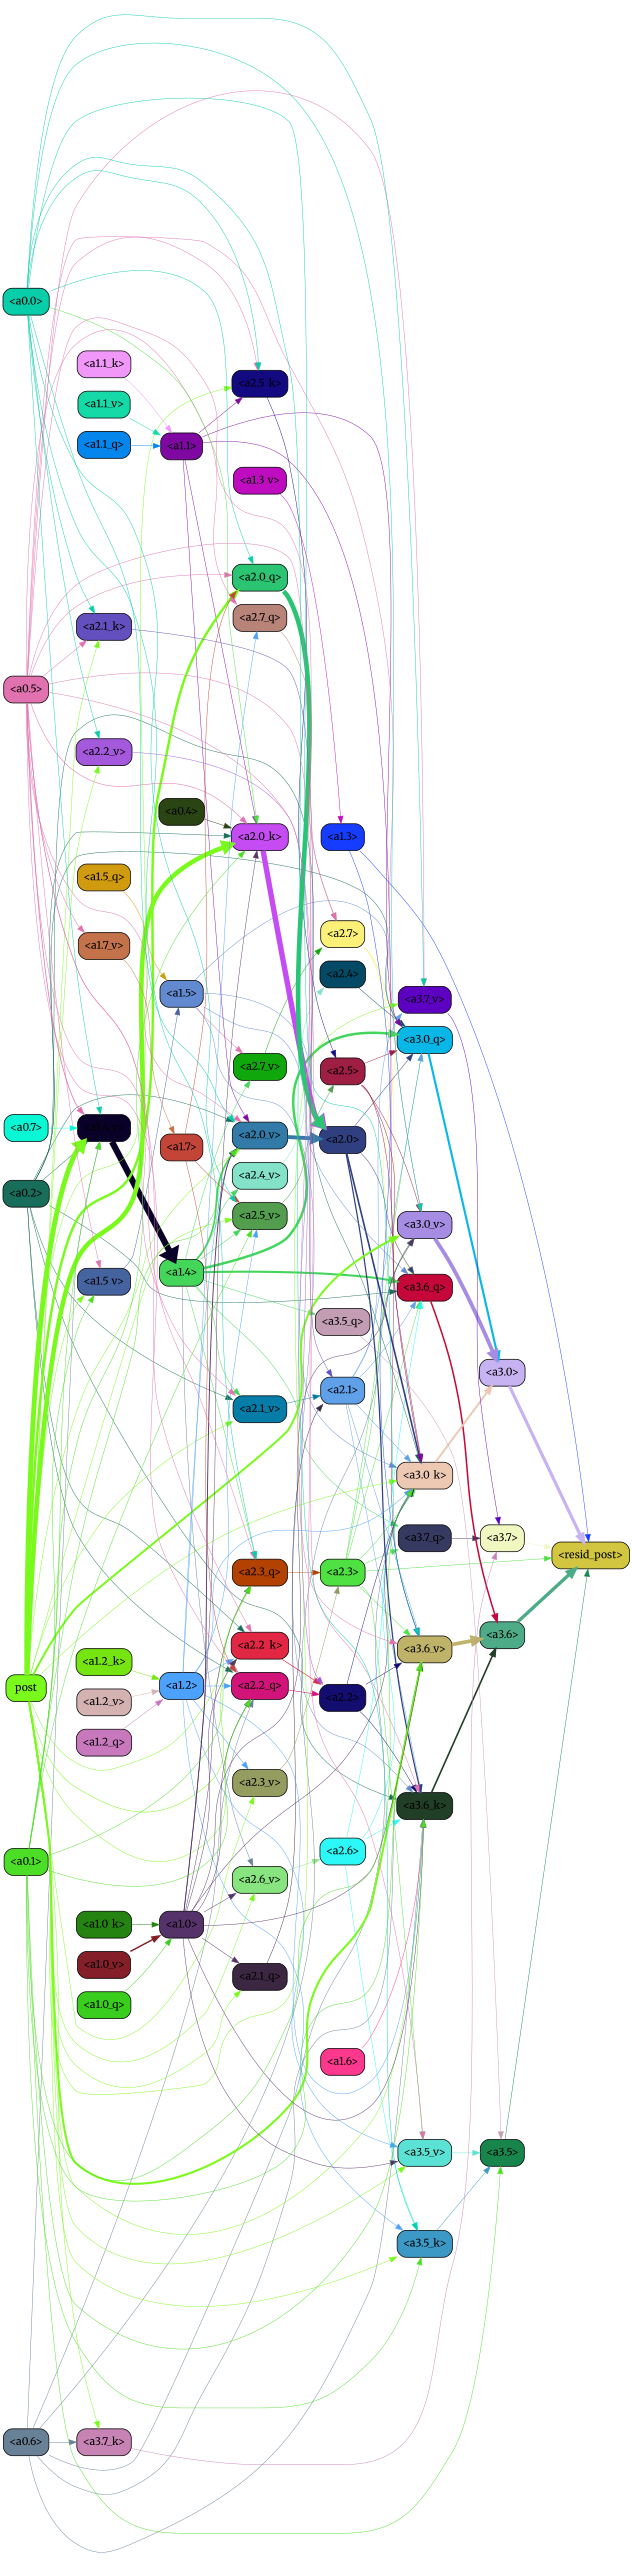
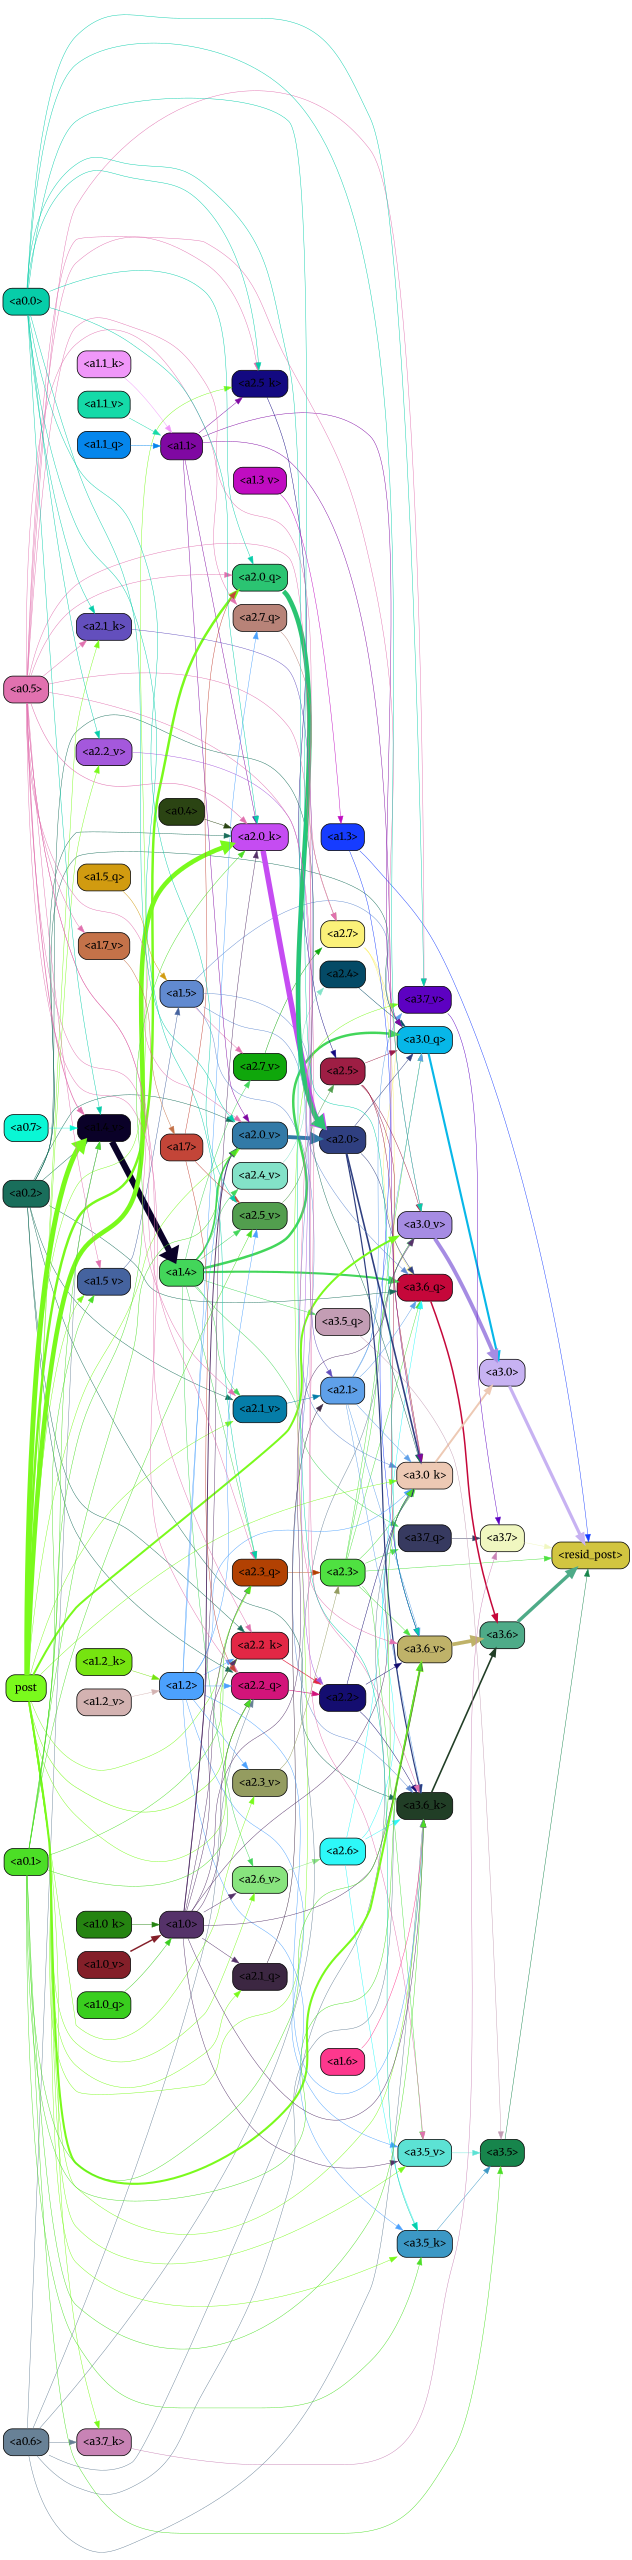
(227, 519) -> (227, 519)
(102, 1427) -> none
(197, 1576) -> (197, 1576)
(104, 1743) -> none
